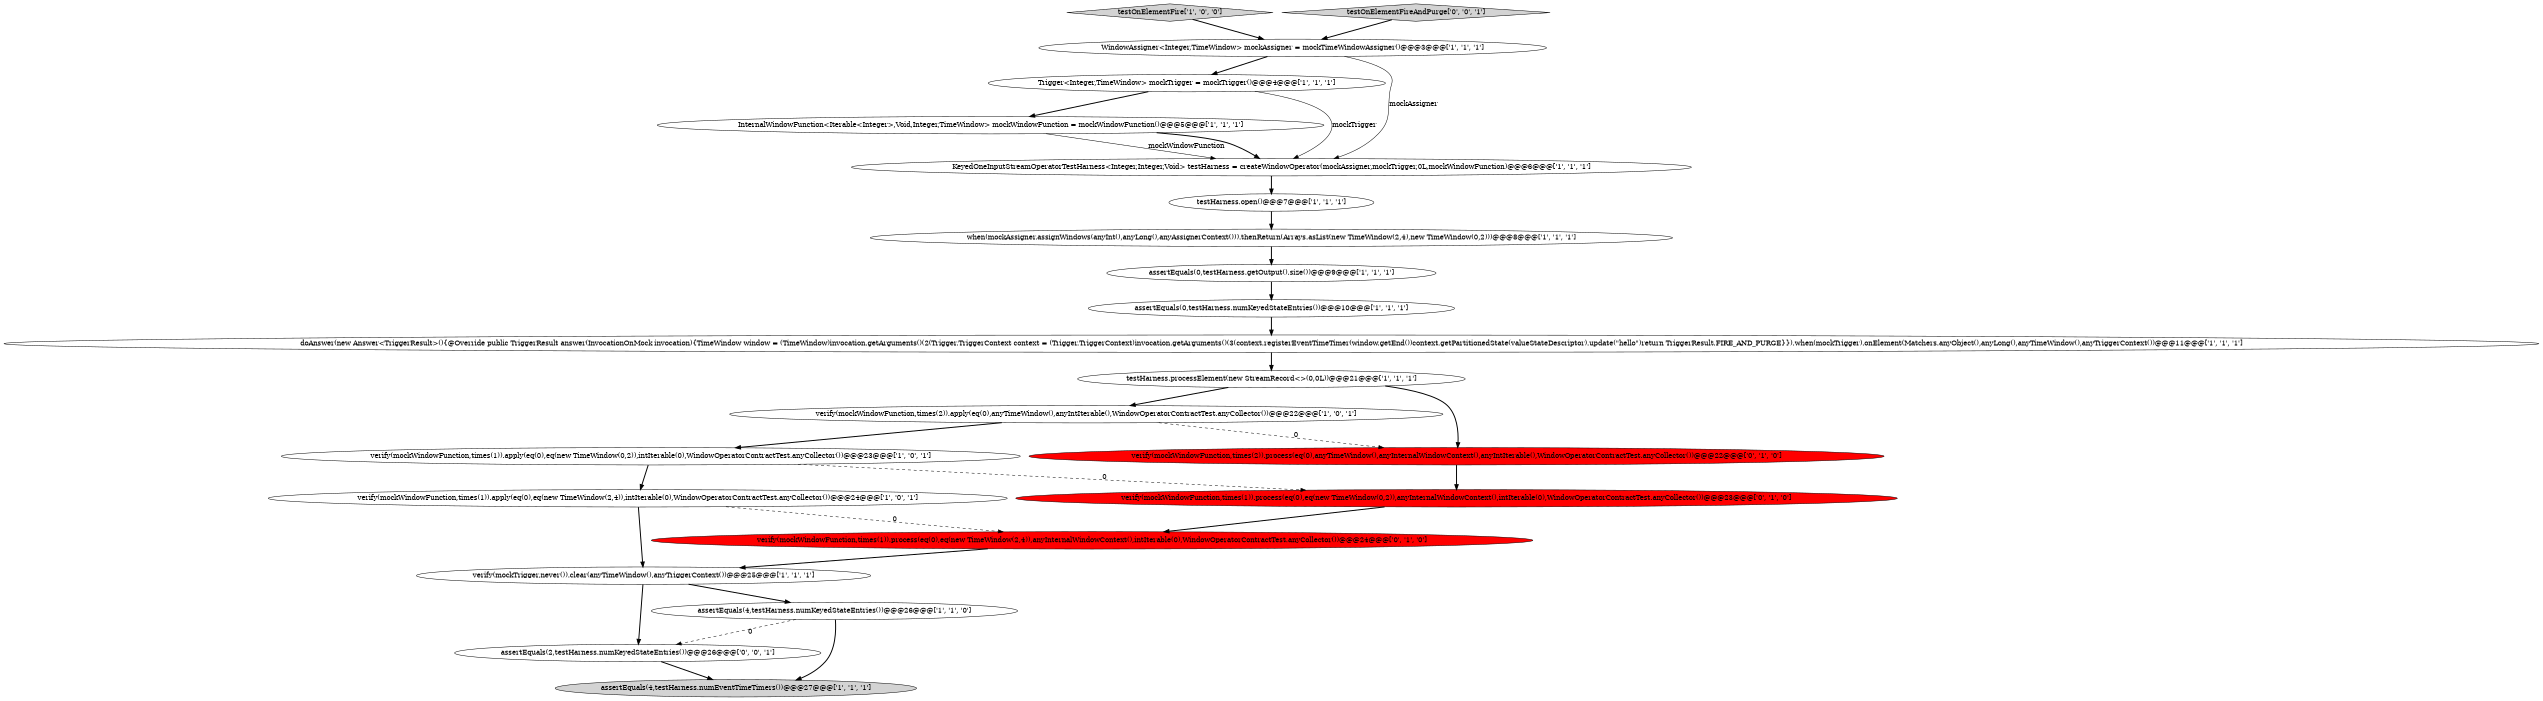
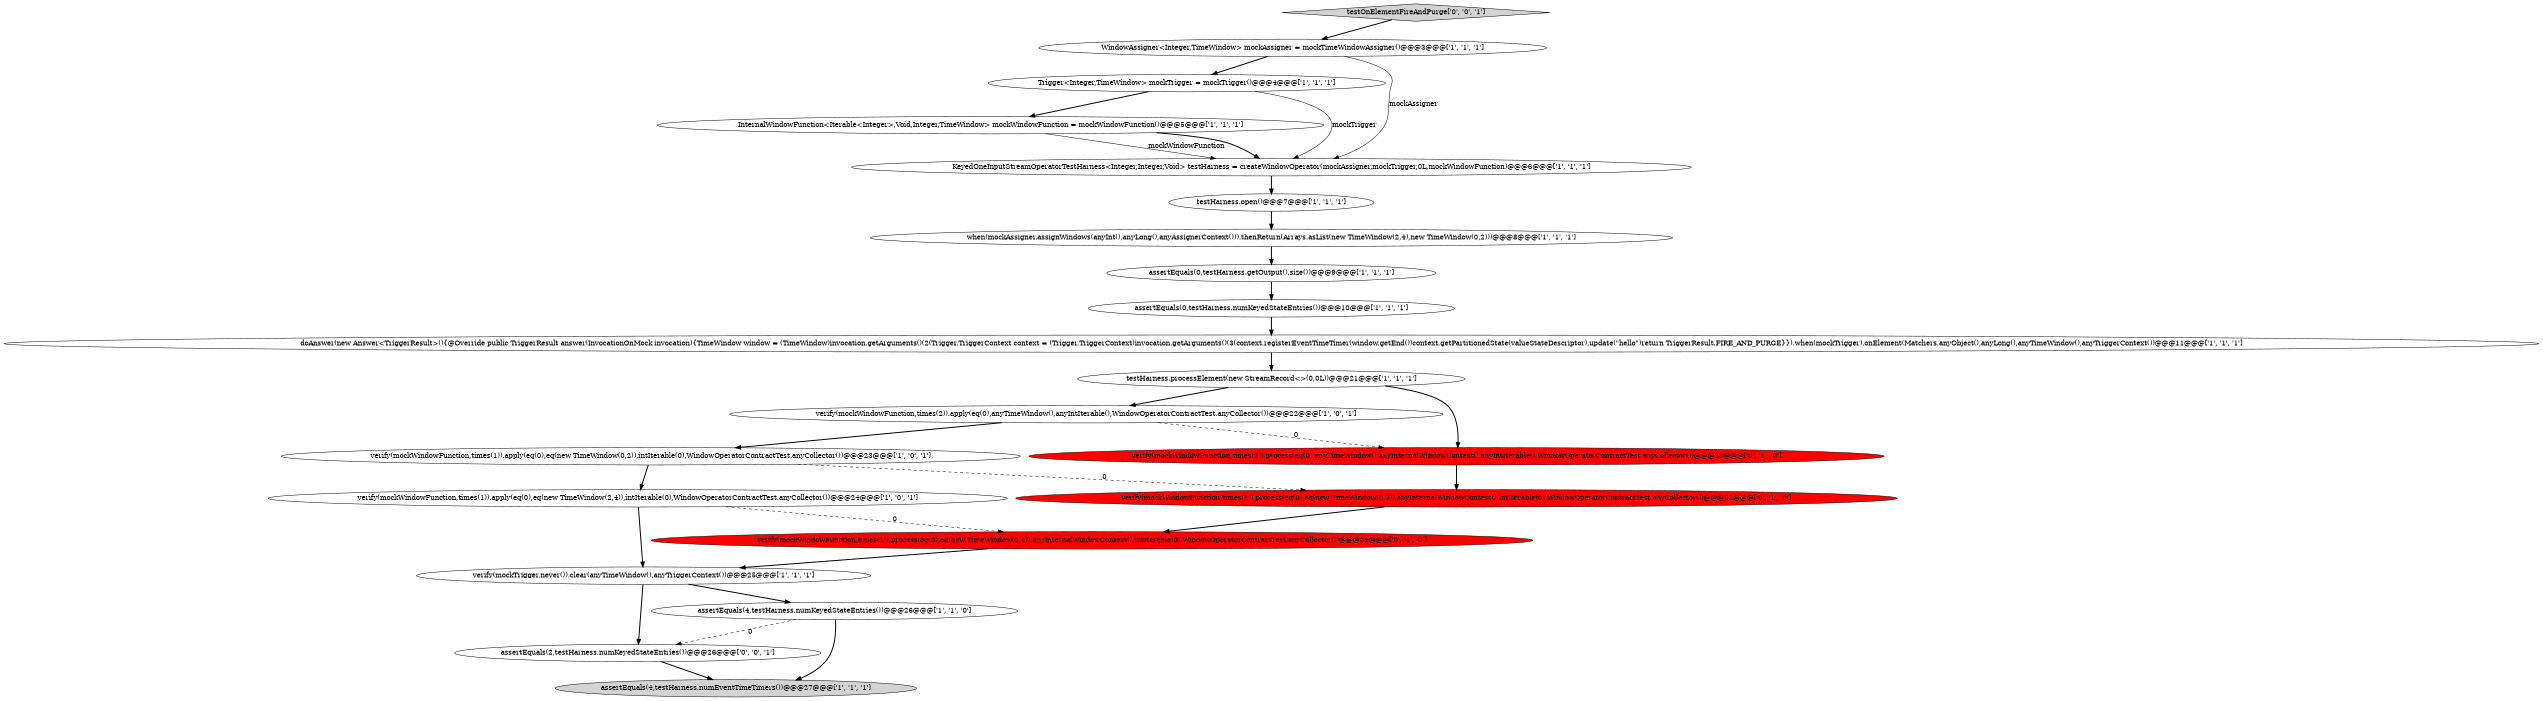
(1170, 13) -> none
